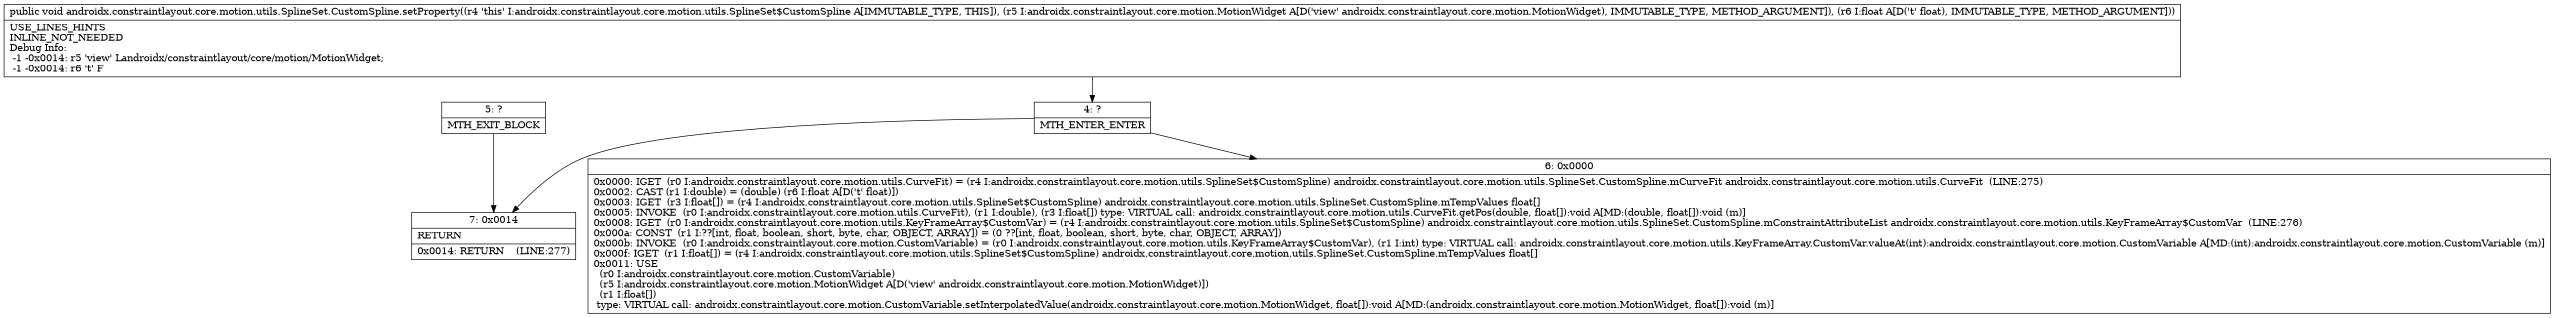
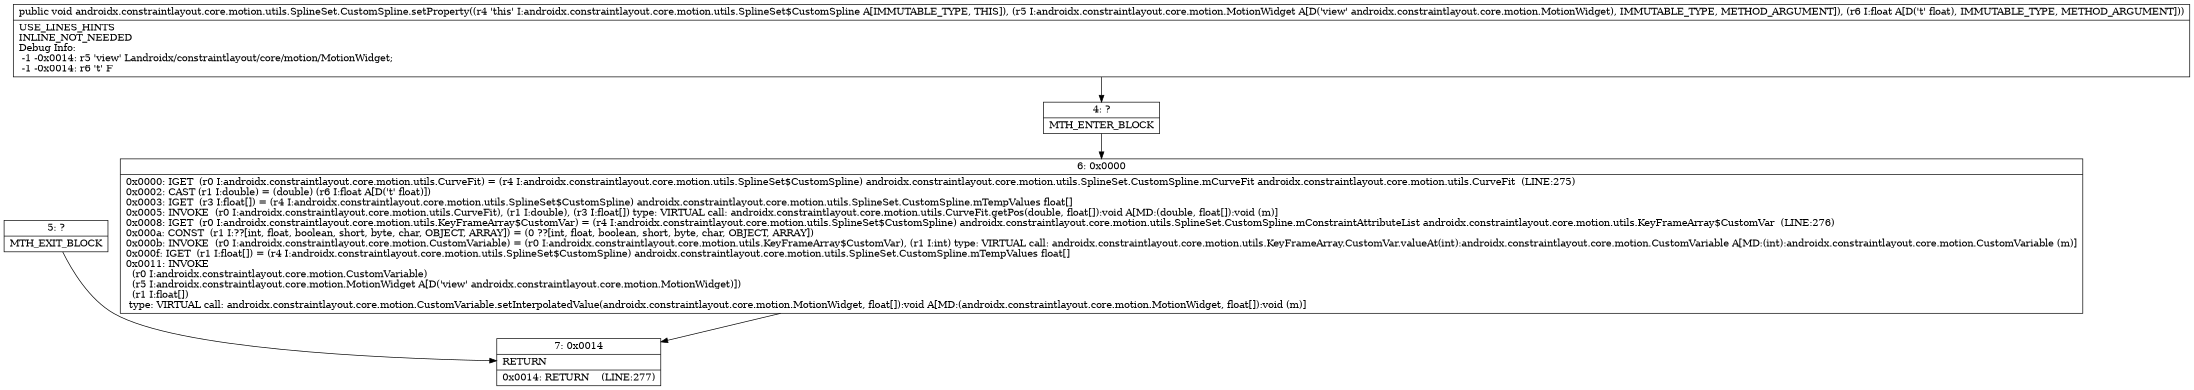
(1092, 125) -> (1102, 125)
(766, 128) -> (724, 327)
(629, 264) -> (170, 264)
